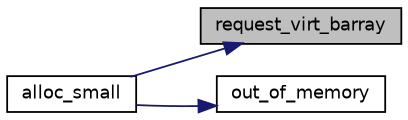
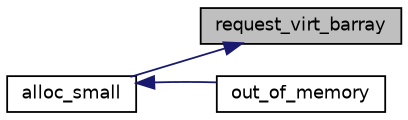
(167, 106) -> (185, 82)
